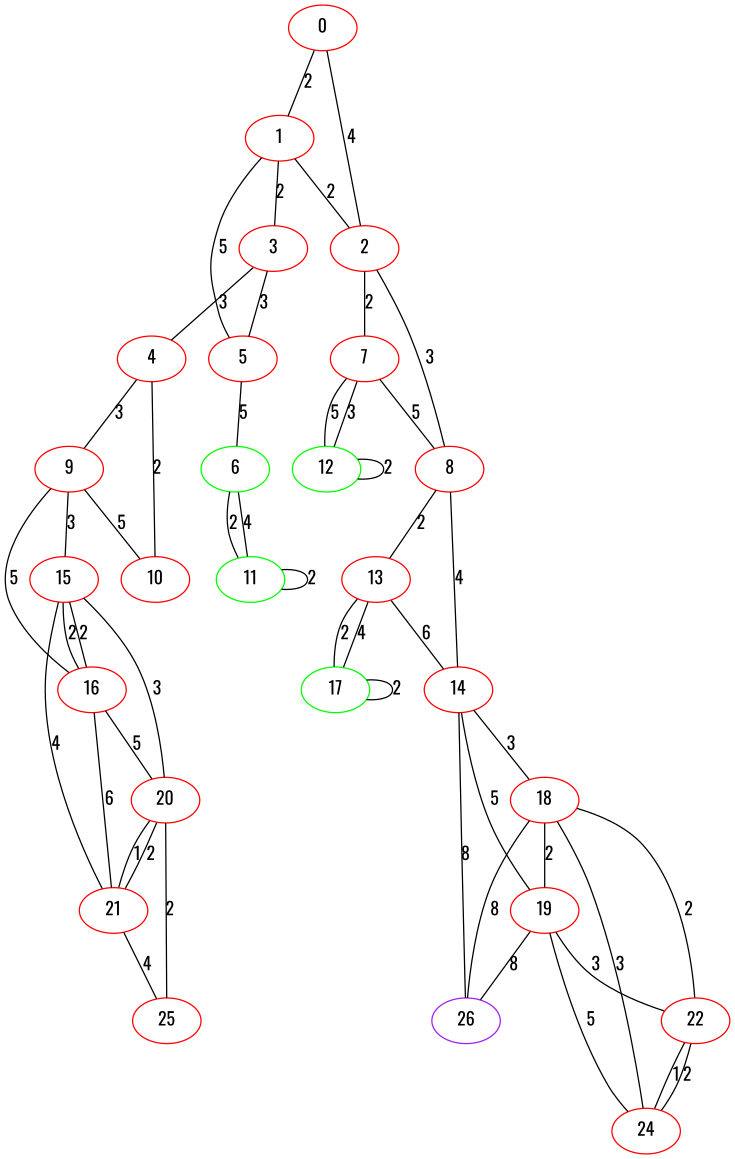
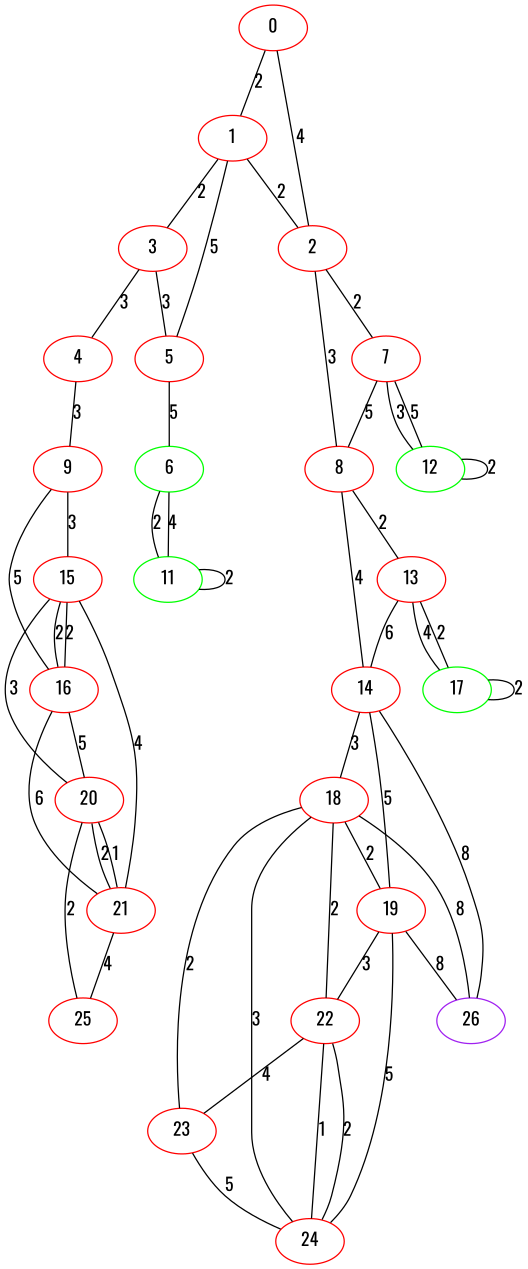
(155, 580) -> none
none -> (182, 1131)
